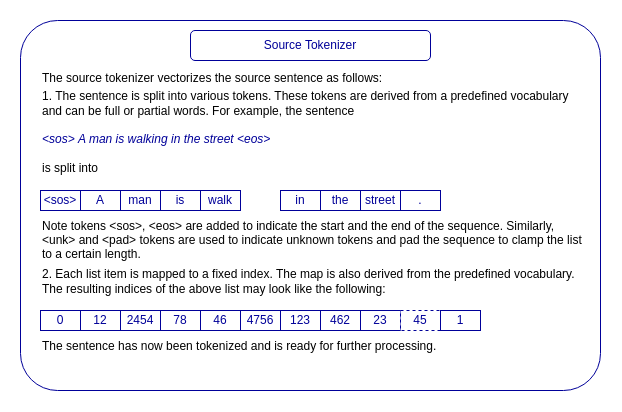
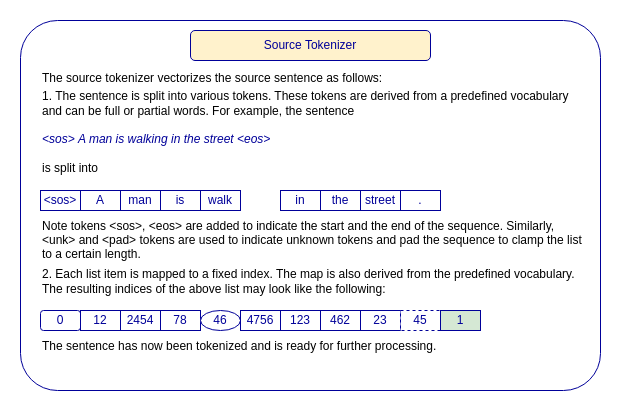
(311, 46) -> (311, 46)
(61, 321) -> (61, 321)
(221, 321) -> (221, 321)
(461, 321) -> (461, 321)
